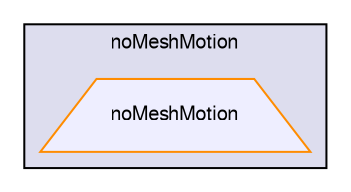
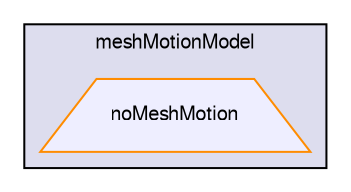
(175, 44) -> (175, 44)
